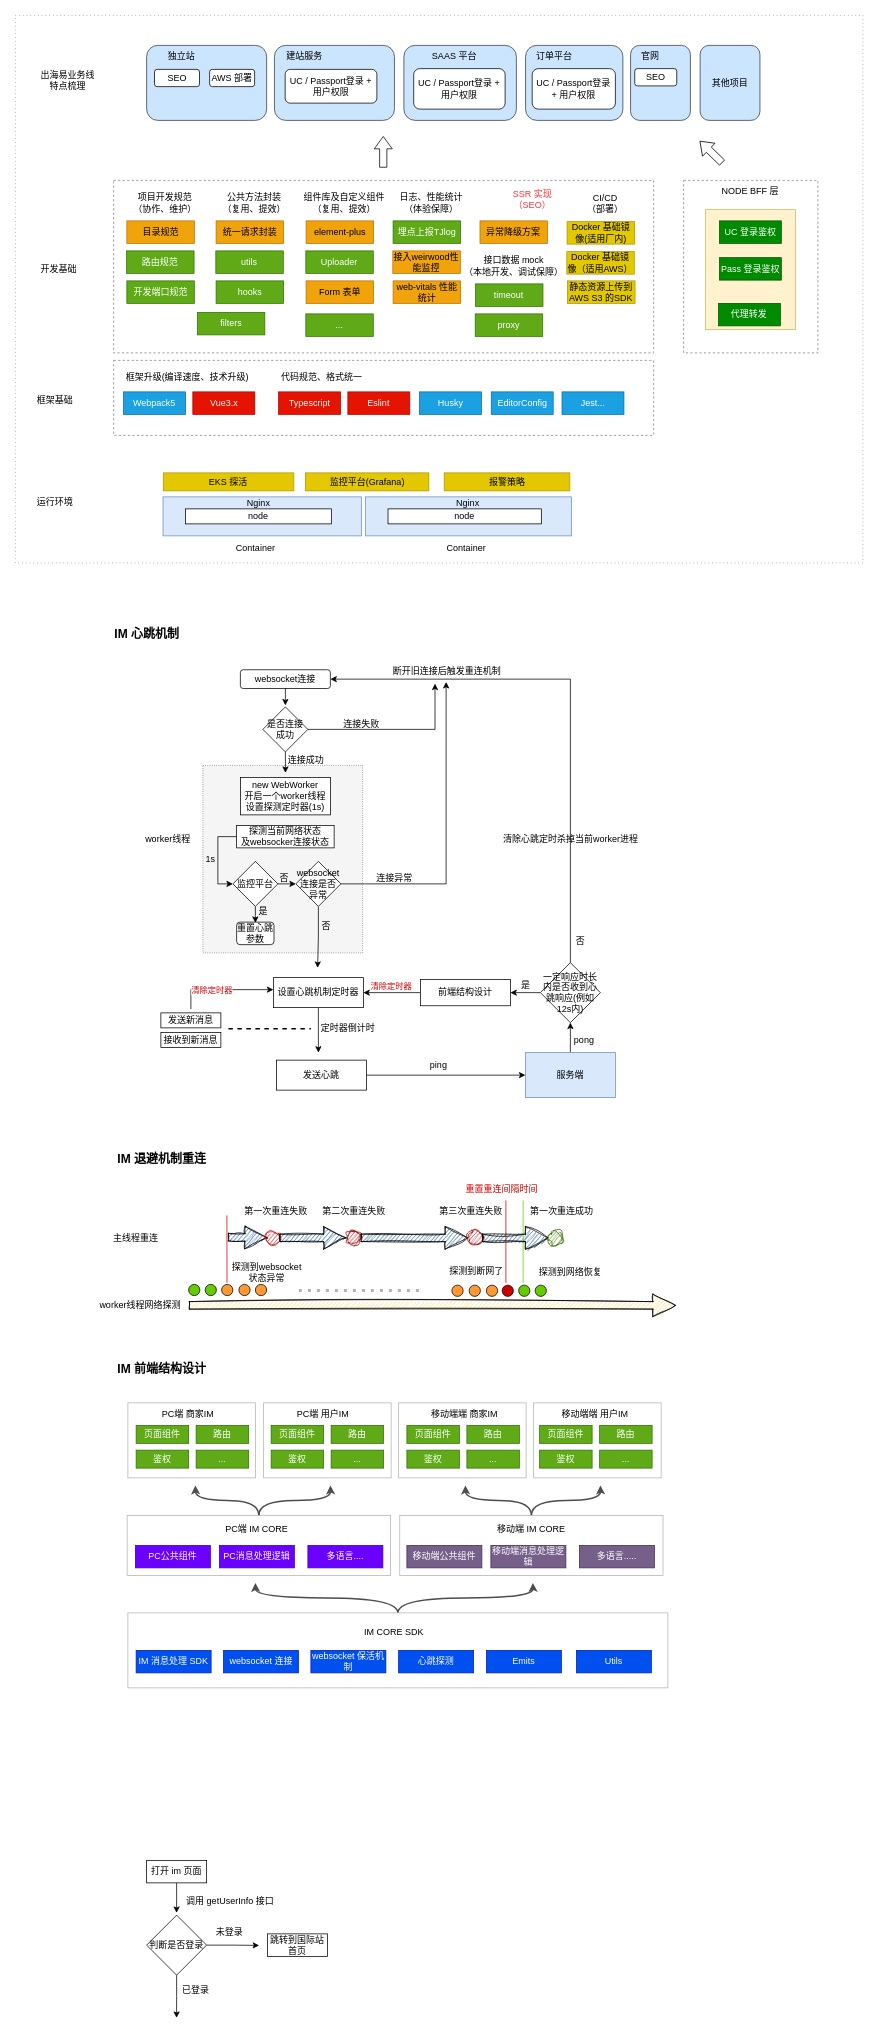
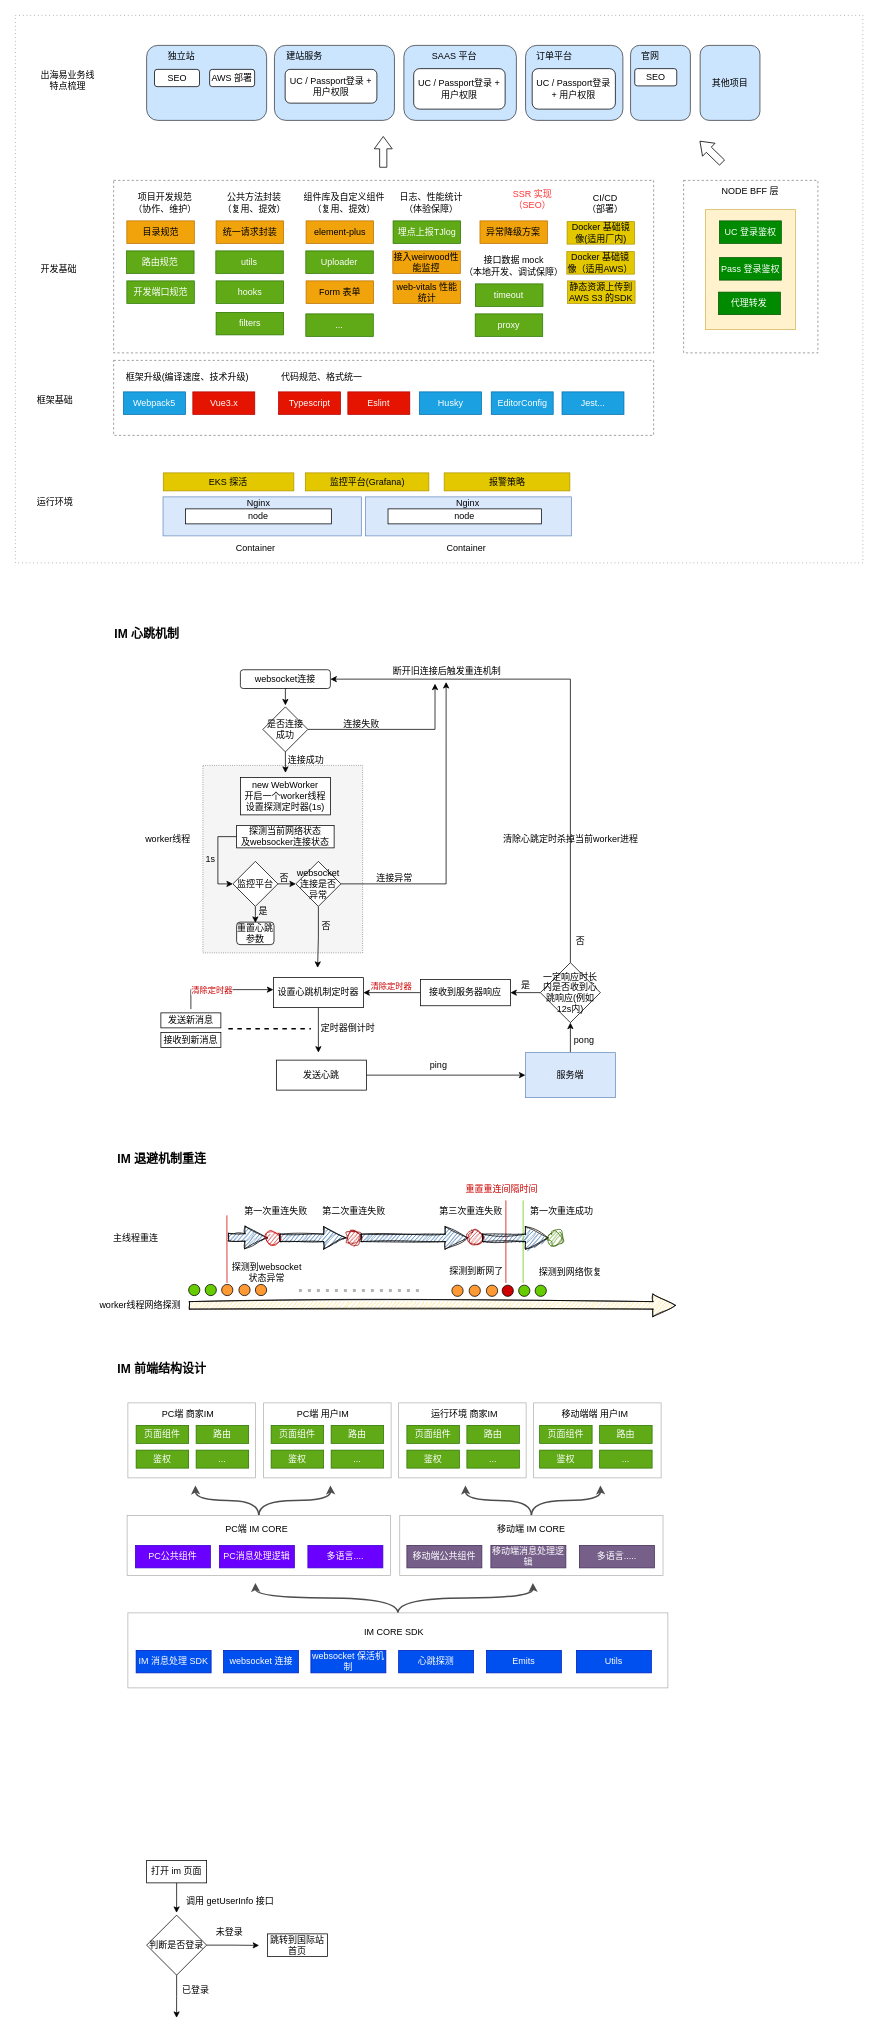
(749, 315) -> (749, 303)
(231, 324) -> (250, 324)
(465, 993) -> (465, 993)
(465, 1414) -> (465, 1414)
